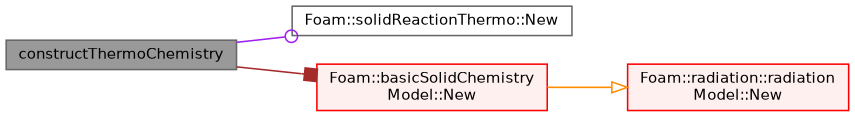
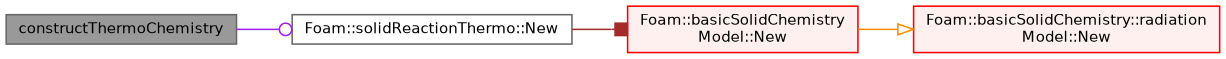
(269, 70) -> (592, 29)
(738, 87) -> (1067, 29)
